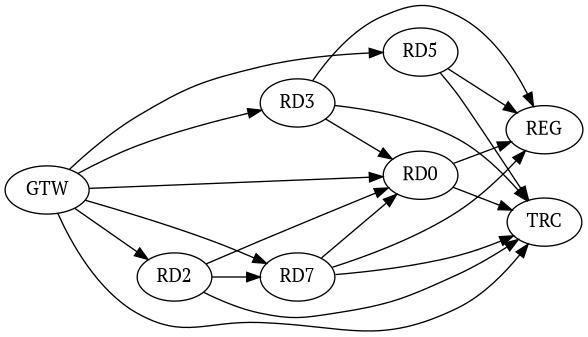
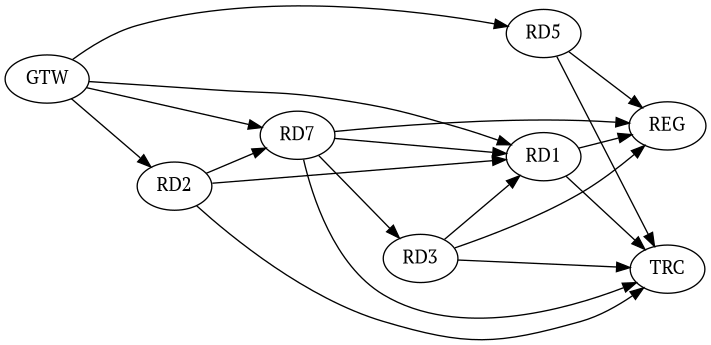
(161, 137) -> (354, 192)
(421, 175) -> (544, 157)
(261, 323) -> none
